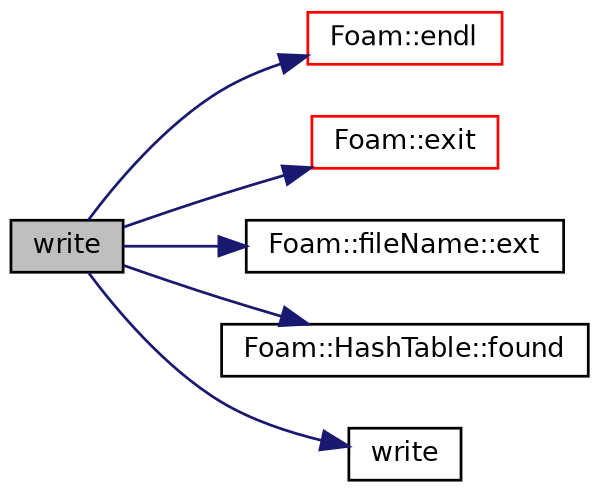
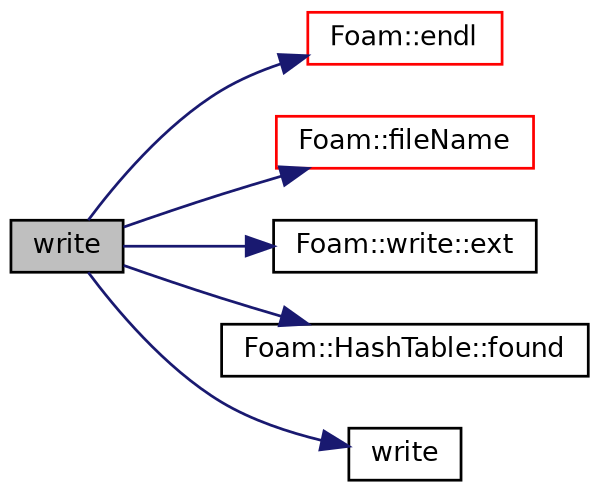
(405, 142) -> (405, 142)
(405, 246) -> (405, 246)
